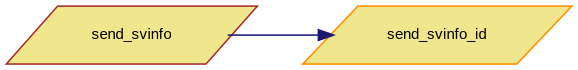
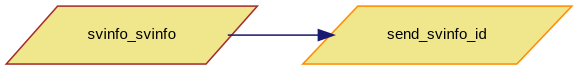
(132, 35) -> (132, 35)
